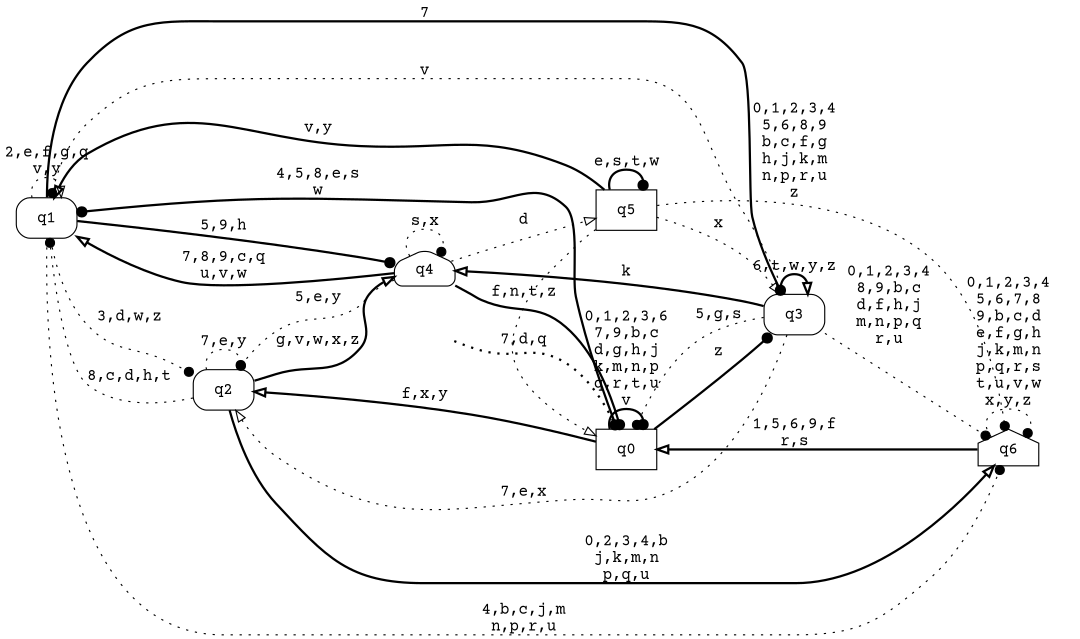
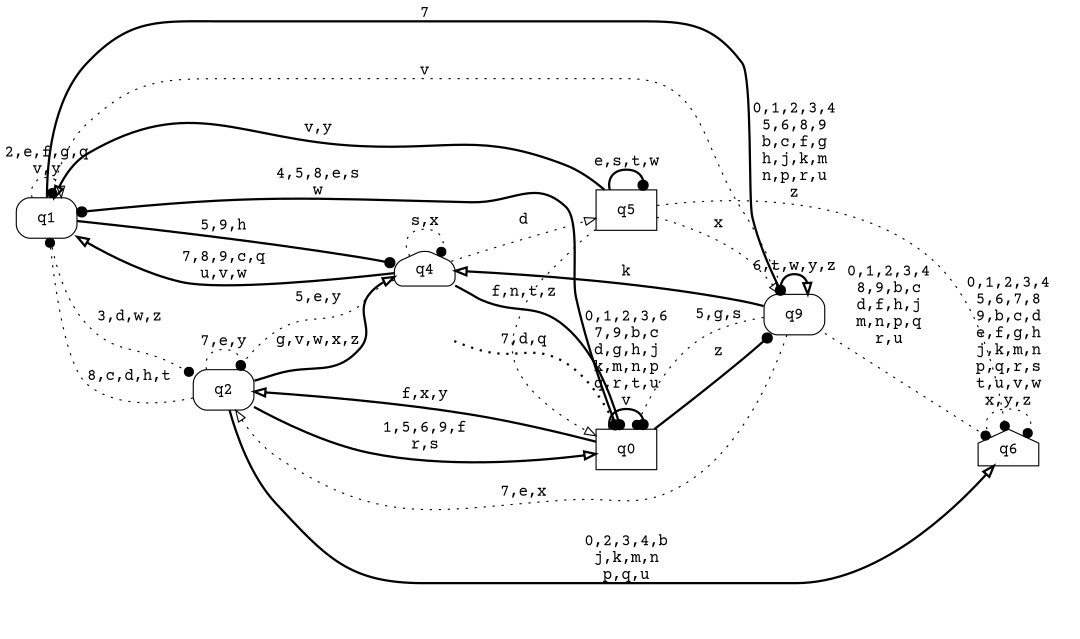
(794, 315) -> (794, 315)
(823, 449) -> (415, 459)
(409, 635) -> none
